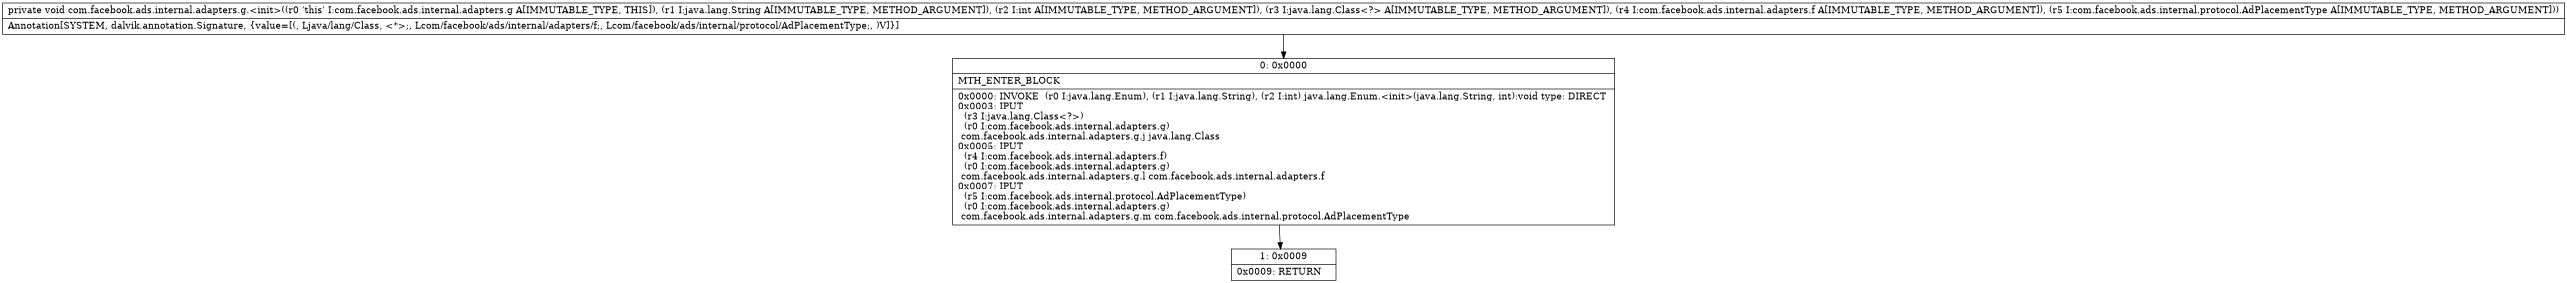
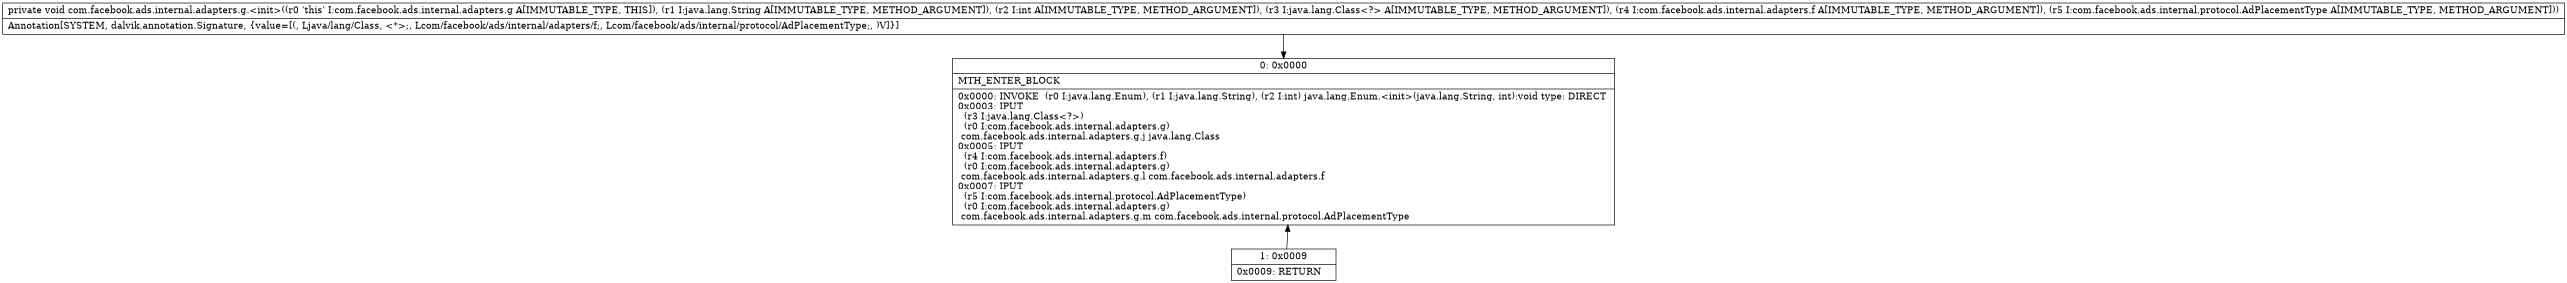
(1280, 234) -> (1287, 240)
